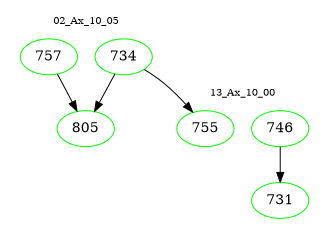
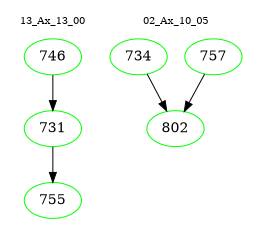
(243, 93) -> (53, 21)
(175, 94) -> (53, 160)
(86, 129) -> (176, 129)
